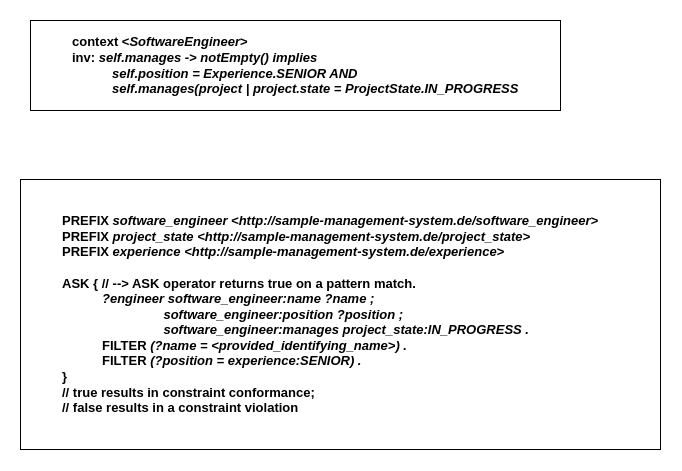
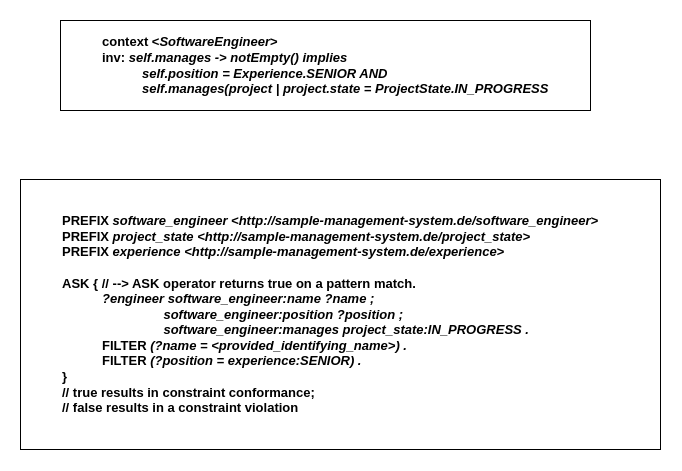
(296, 66) -> (326, 66)
